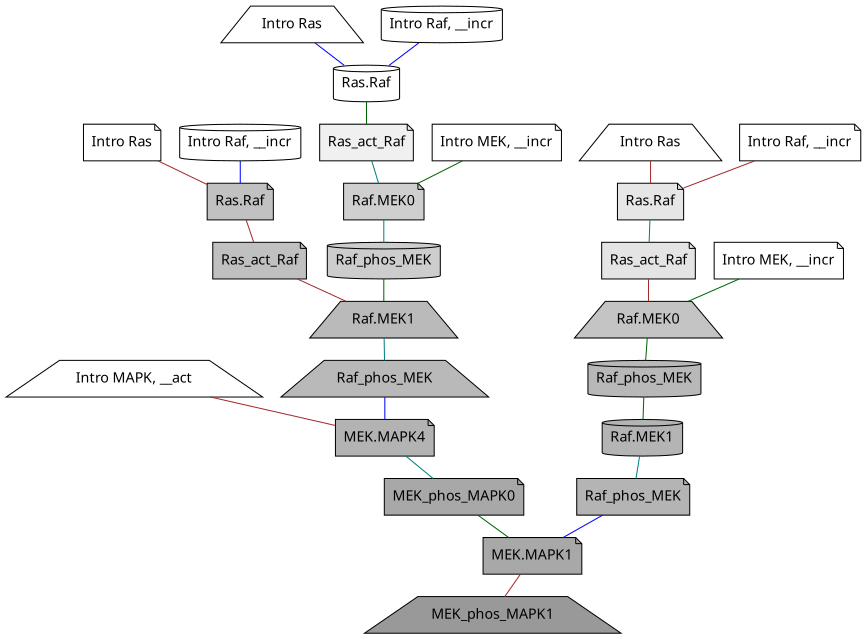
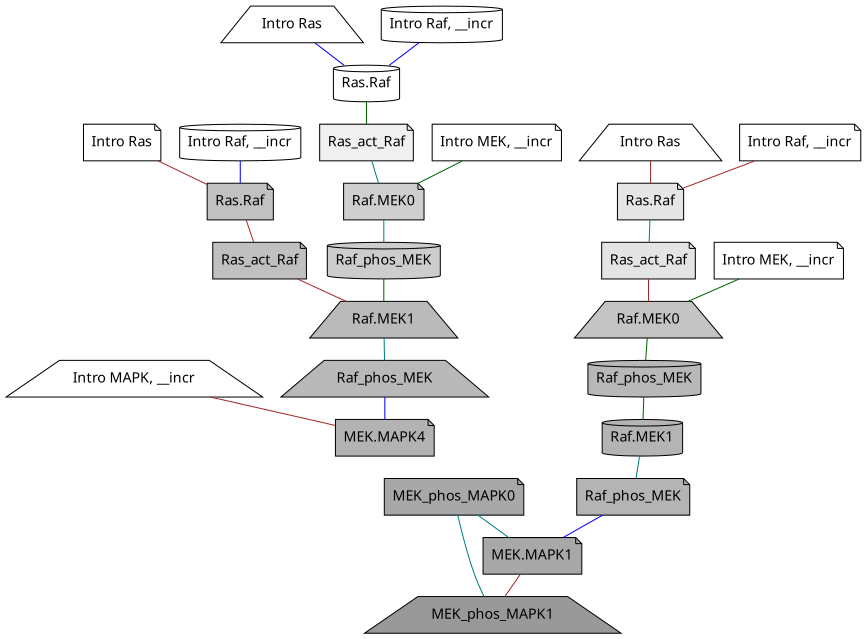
(134, 379) -> (134, 379)
(420, 467) -> (469, 557)
(493, 526) -> (493, 526)
